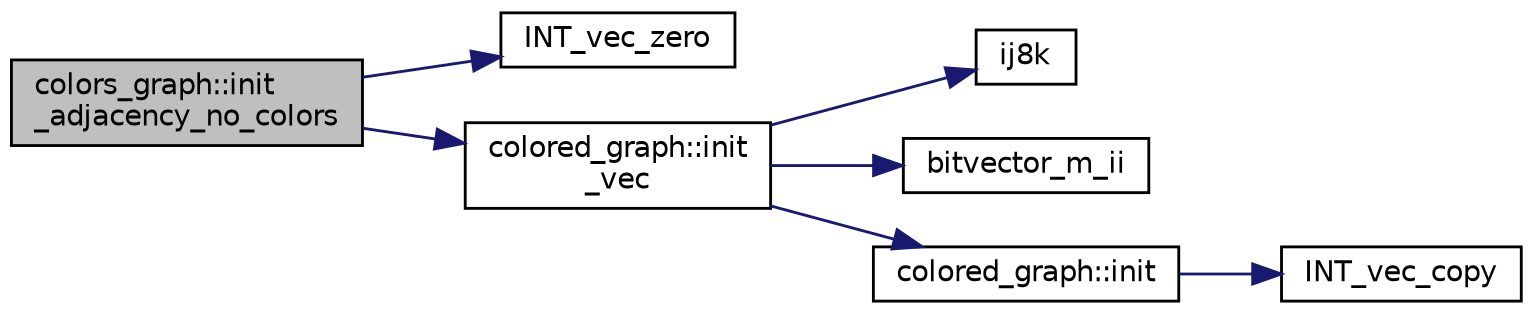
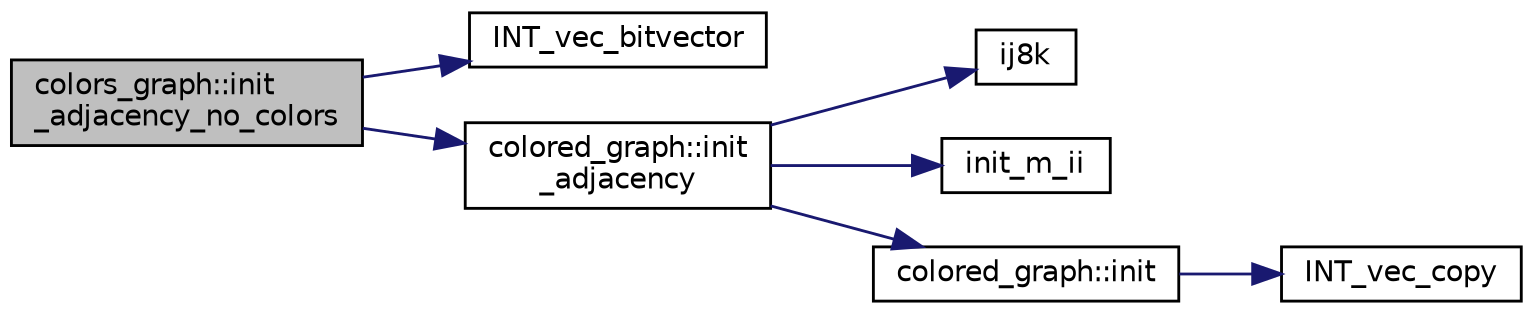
(618, 40) -> (618, 40)
(618, 166) -> (618, 166)
(1026, 166) -> (1026, 166)
